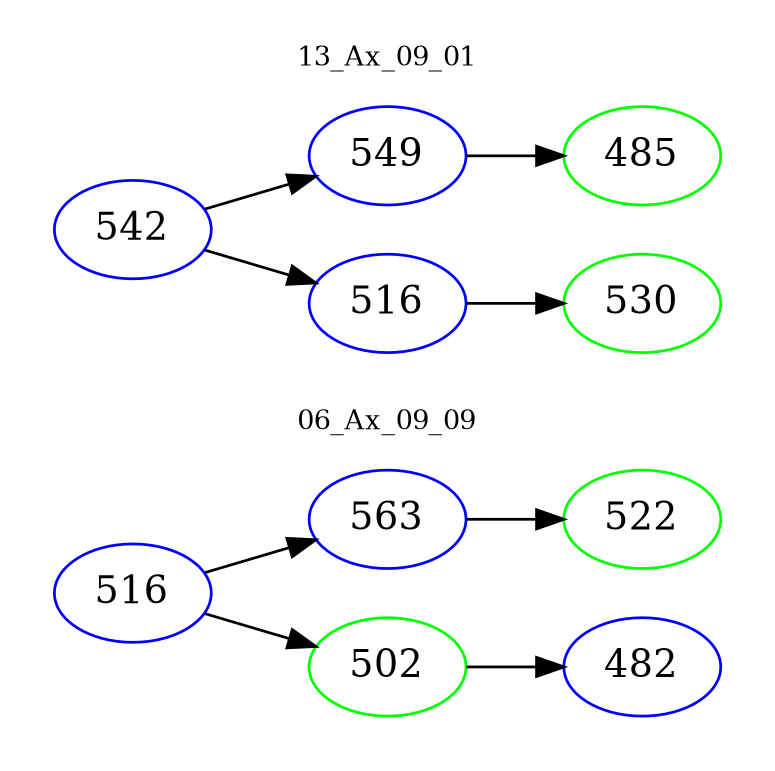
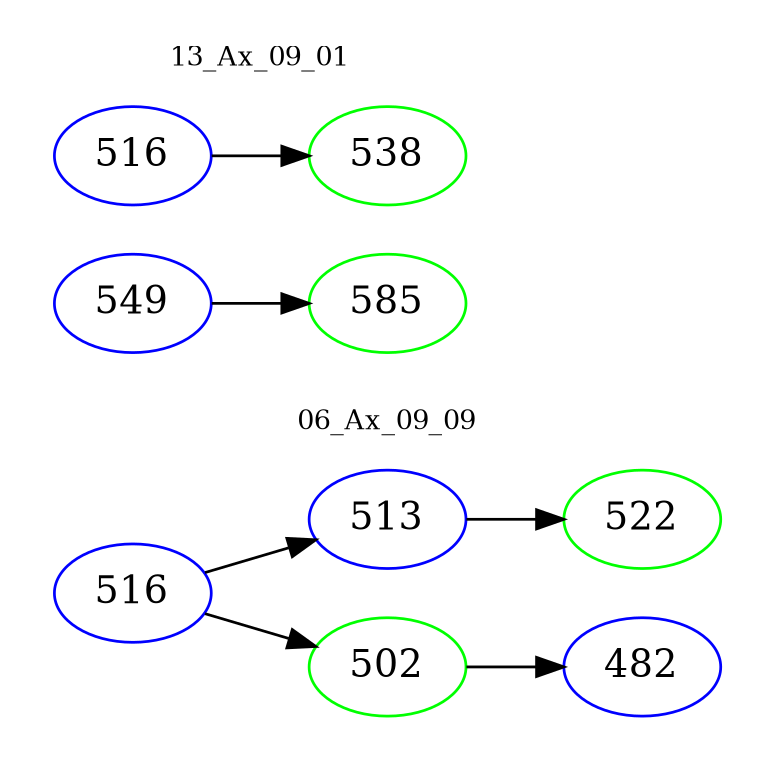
(642, 156) -> (388, 303)
(133, 230) -> none
(642, 303) -> (388, 156)
(388, 519) -> (388, 519)
